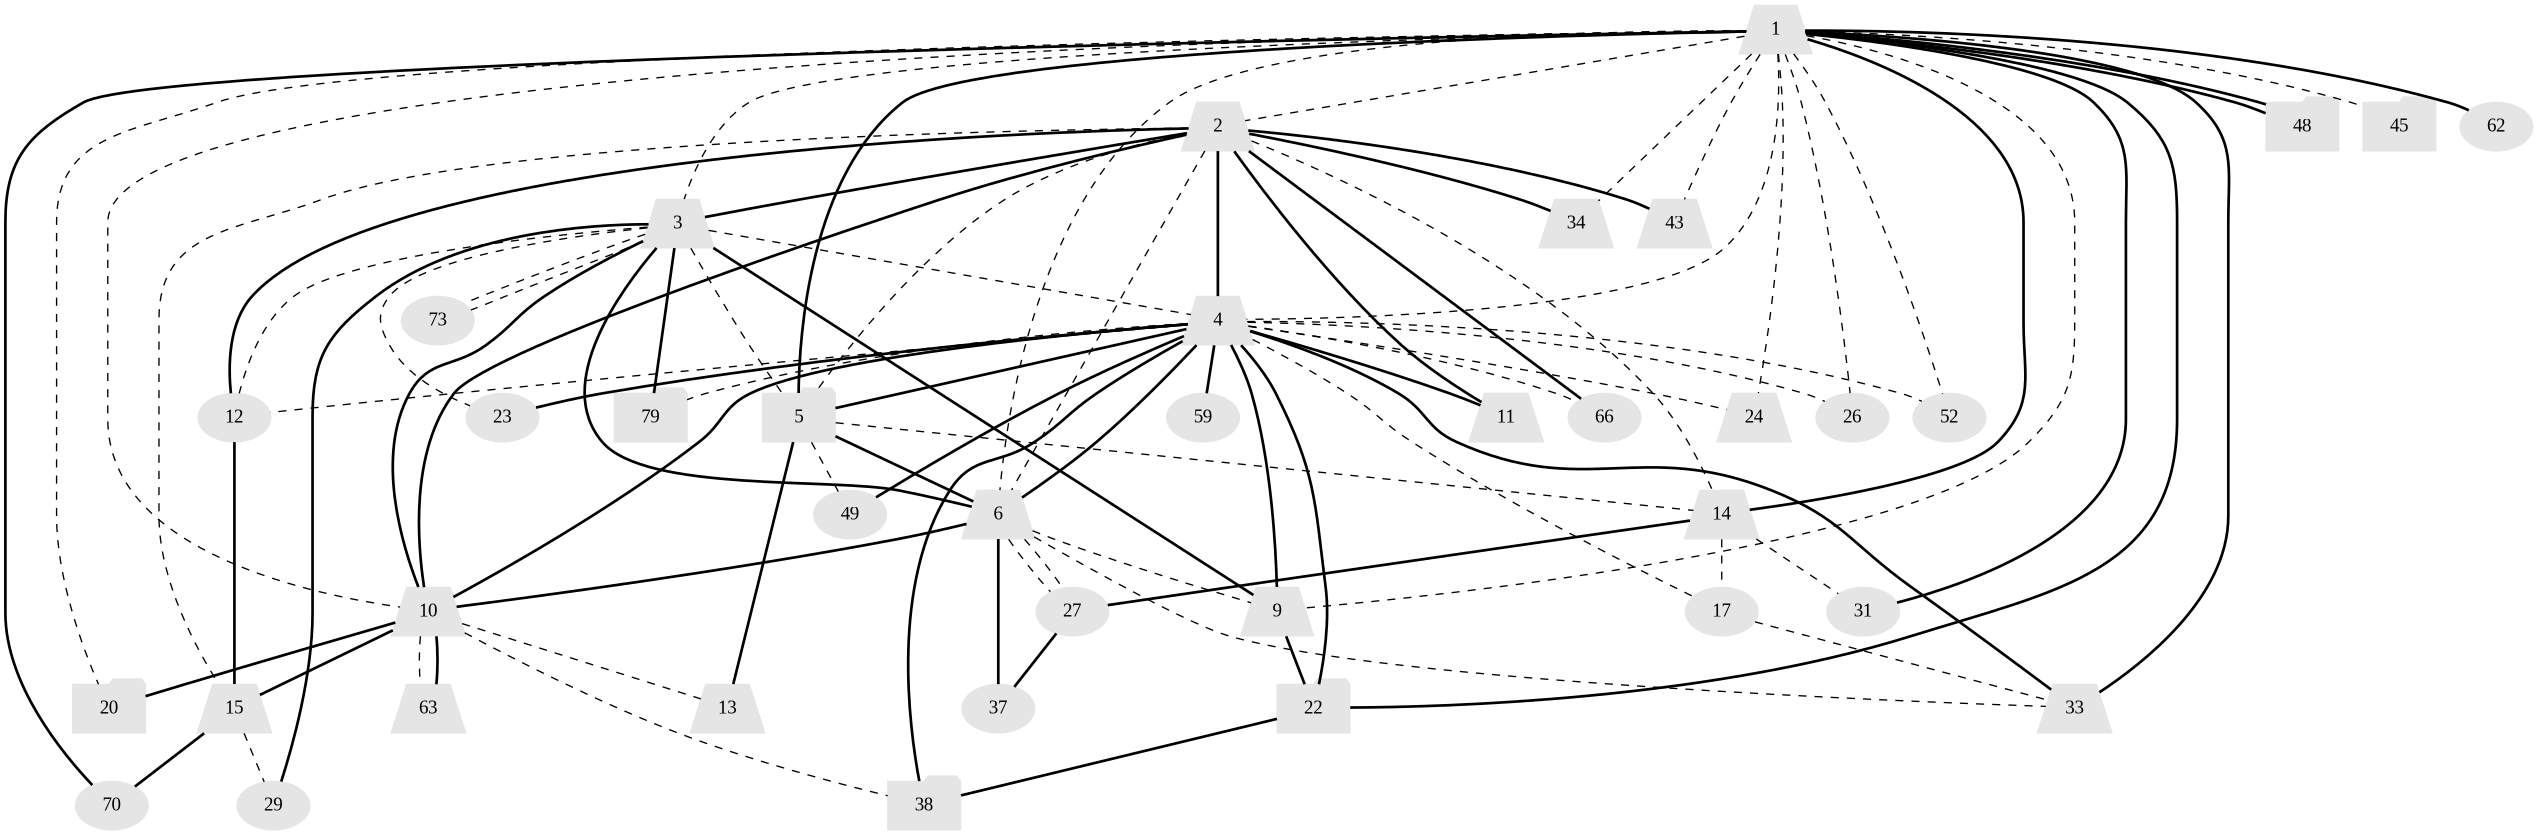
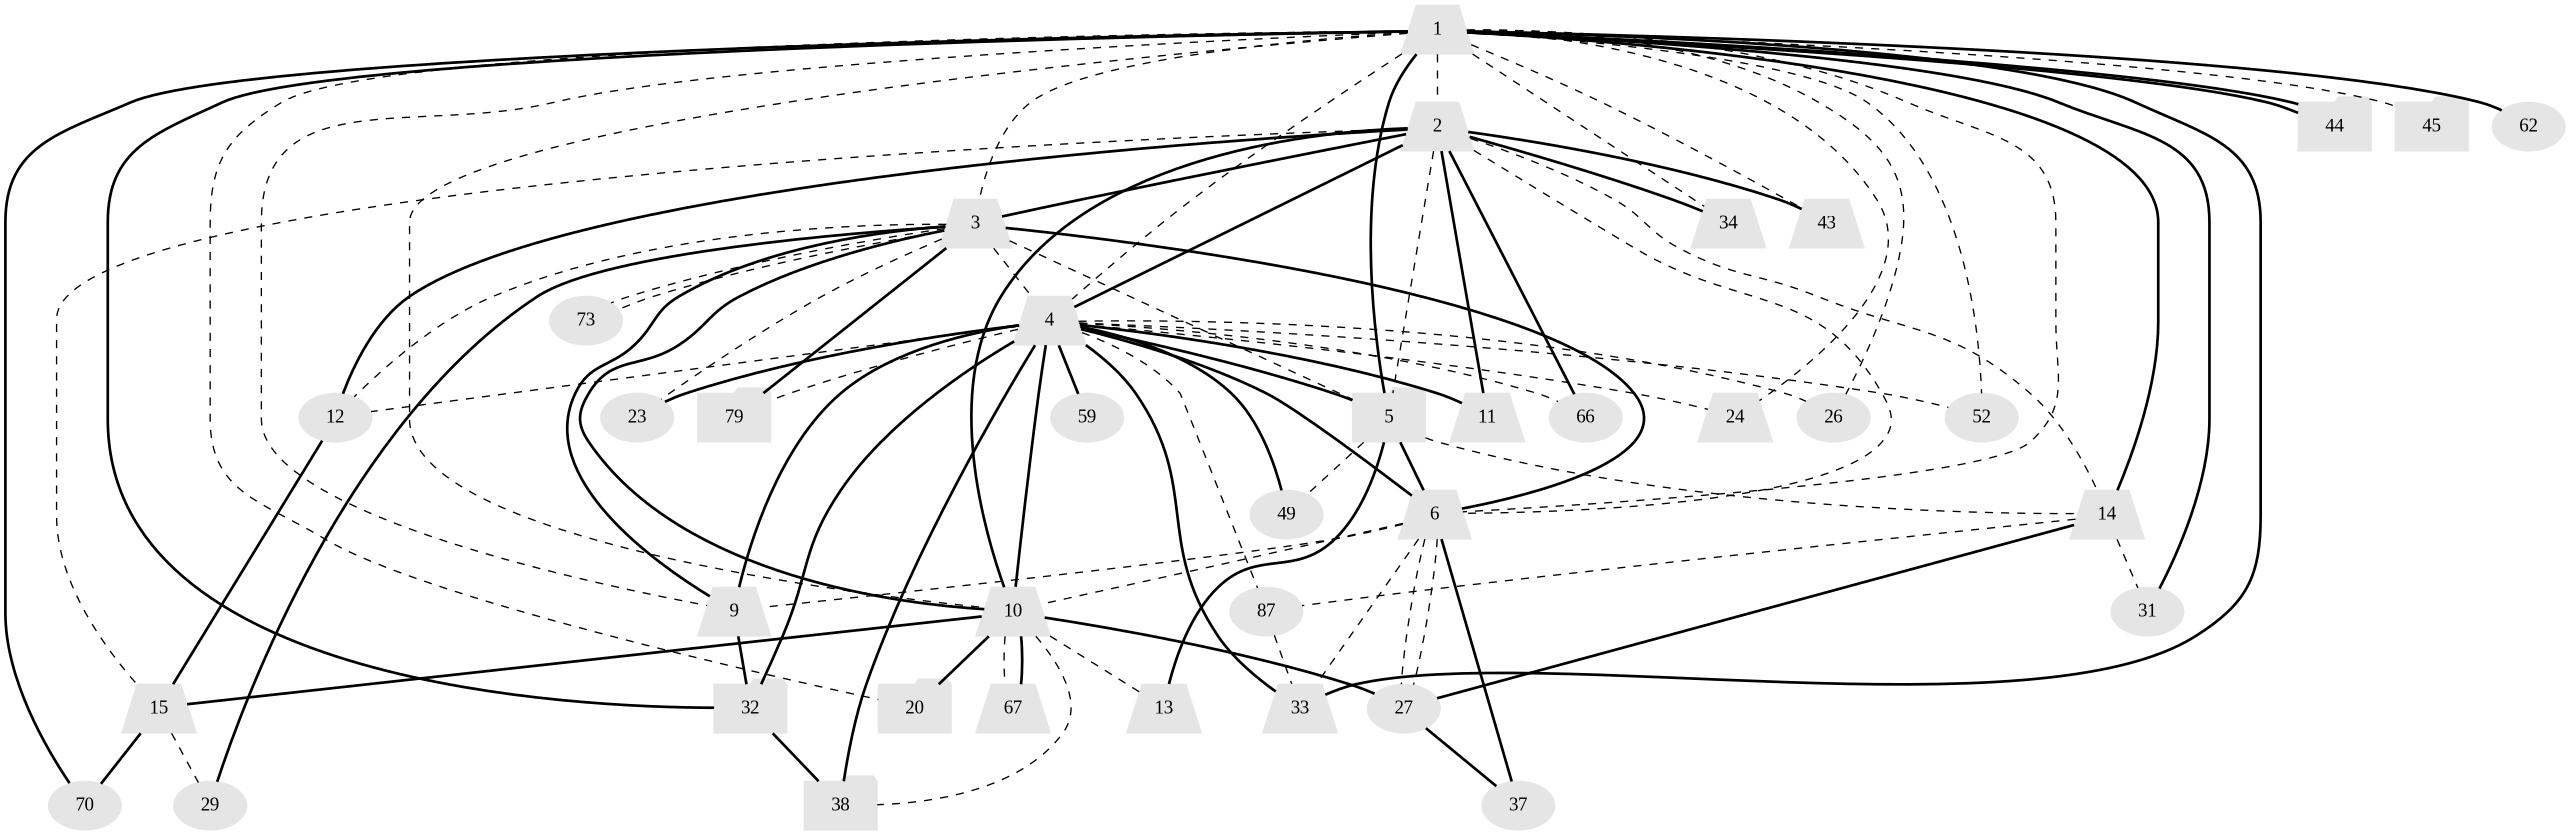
(2302, 127) -> (2335, 127)
(712, 571) -> (1222, 564)
(1722, 612) -> (1266, 612)
none -> (1211, 648)
(428, 709) -> (1013, 709)
(1314, 709) -> (750, 709)
